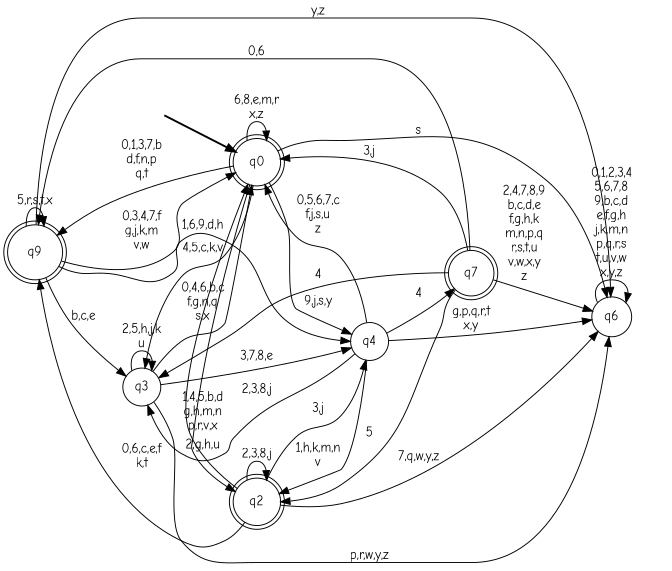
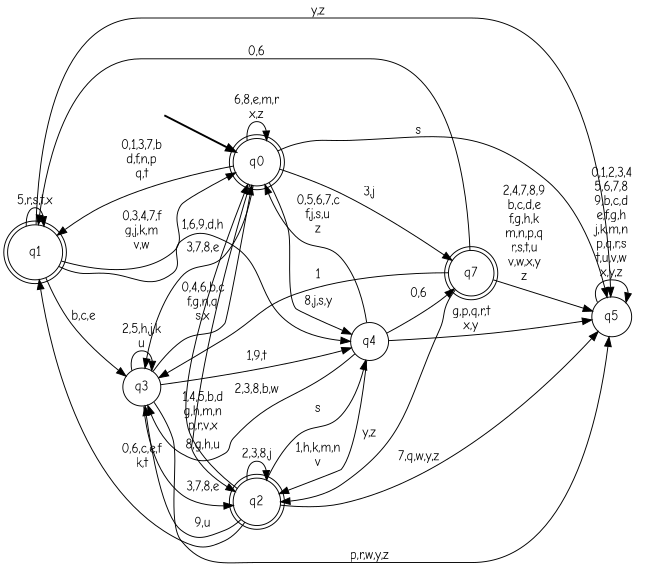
(400, 169) -> (365, 206)
(203, 248) -> (203, 248)
(35, 252) -> (35, 252)
(318, 275) -> (318, 275)
(419, 294) -> (419, 294)
(318, 301) -> (318, 301)
(612, 317) -> (612, 317)
(257, 356) -> (257, 356)
(257, 389) -> (257, 389)
(318, 408) -> (318, 408)
(370, 433) -> (370, 433)
(203, 445) -> (203, 445)
none -> (164, 474)
none -> (167, 507)
